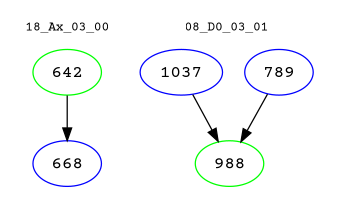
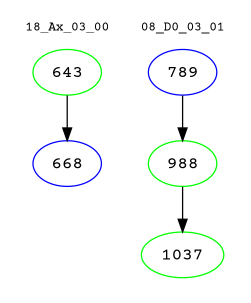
(67, 72) -> (67, 72)
(181, 72) -> (183, 255)
(202, 112) -> (183, 203)
